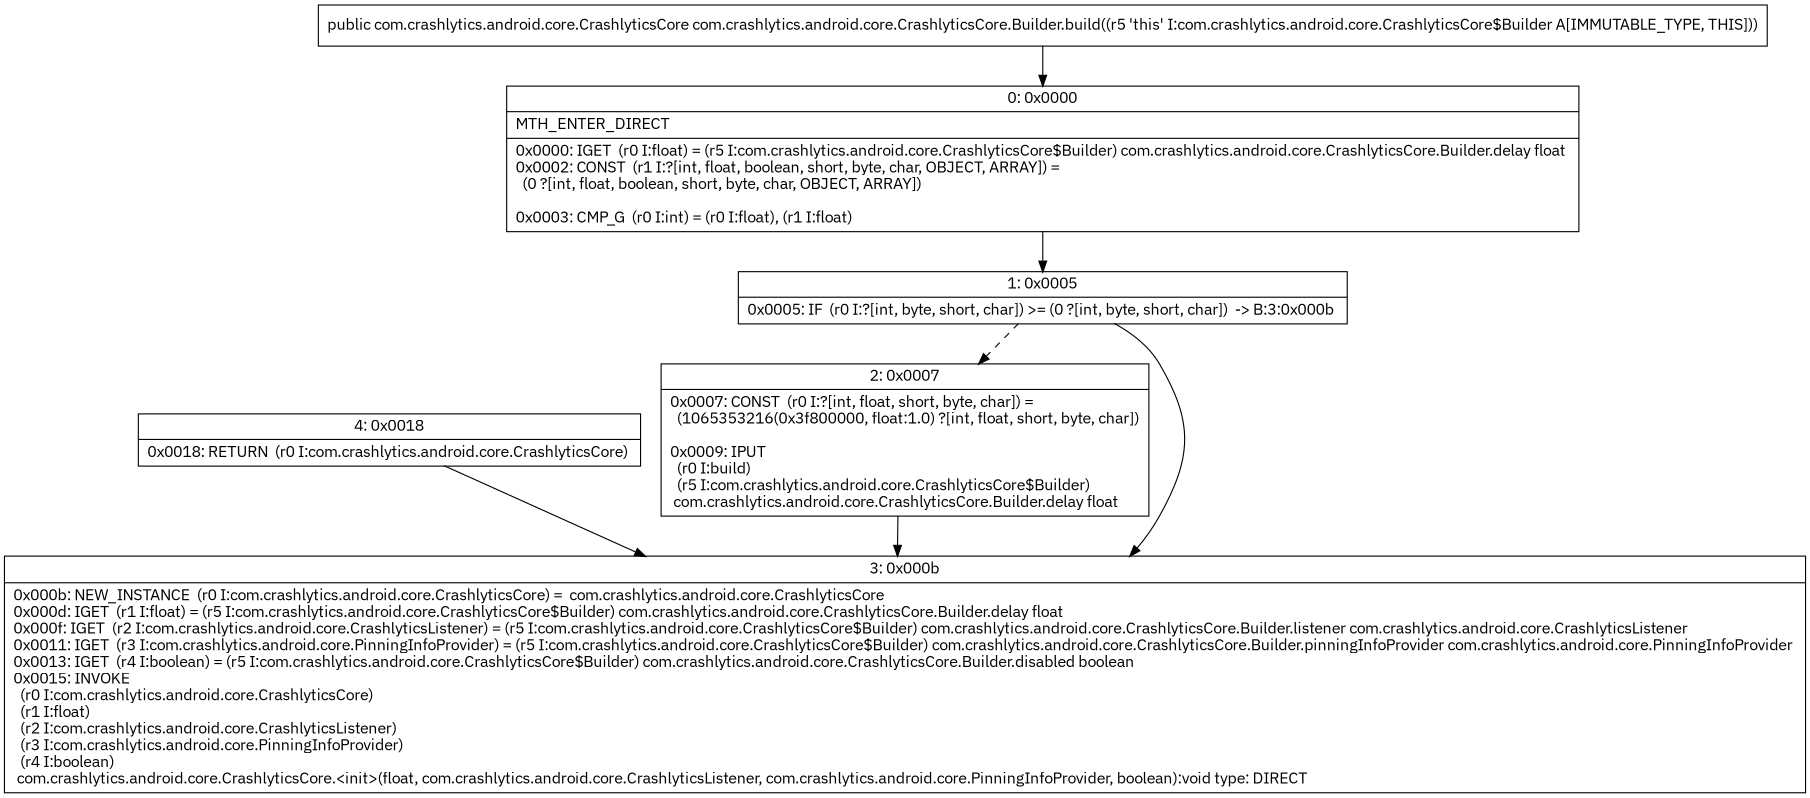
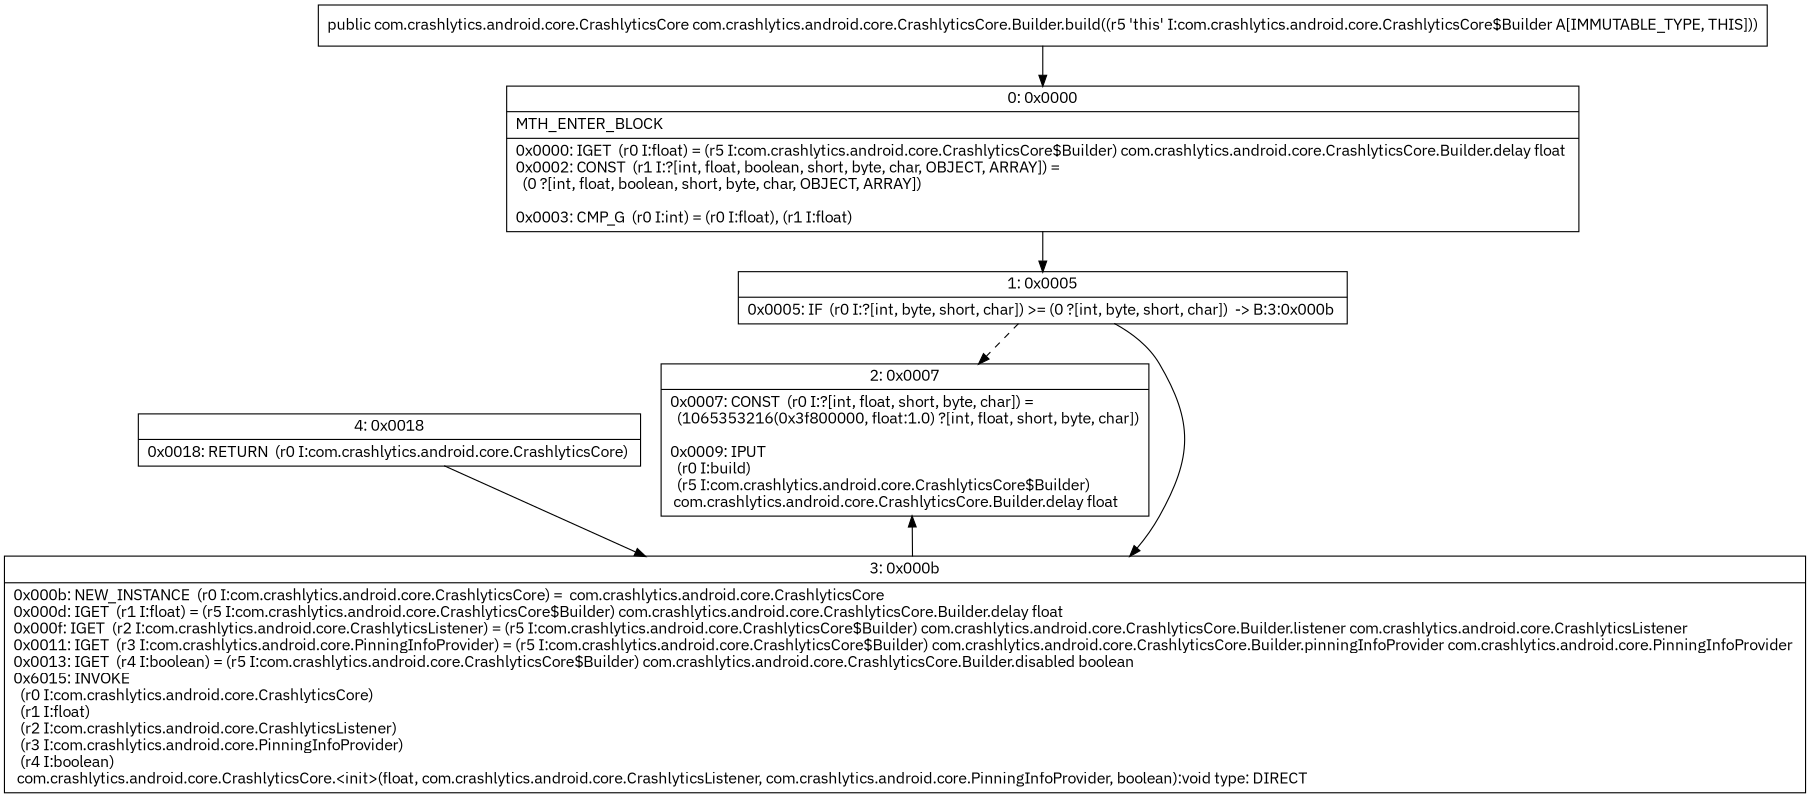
(593, 124) -> (589, 124)
(898, 531) -> (912, 542)
(76, 679) -> (76, 679)
